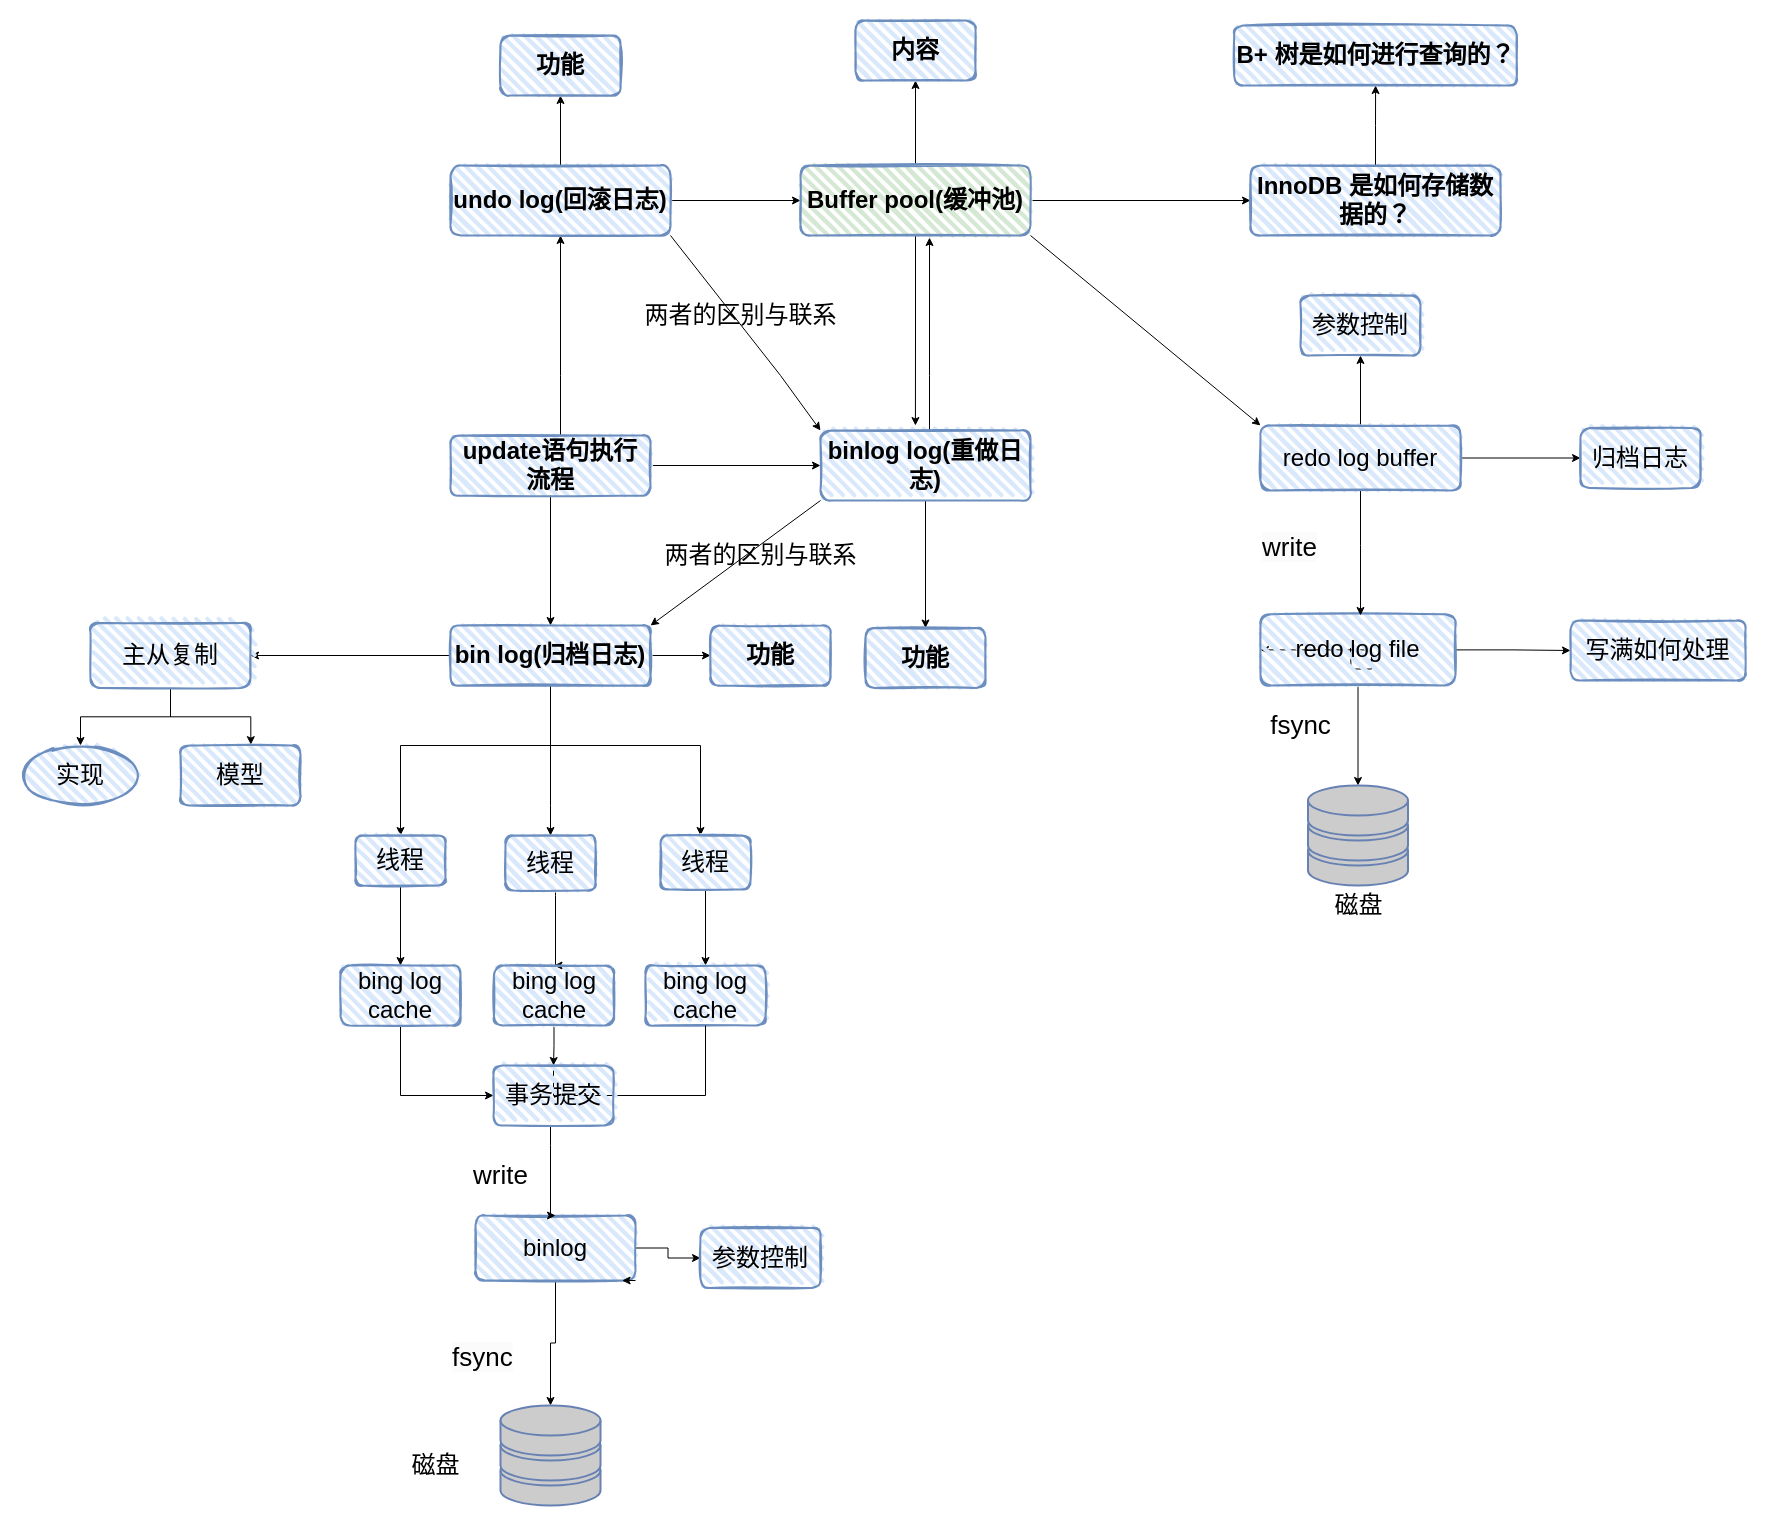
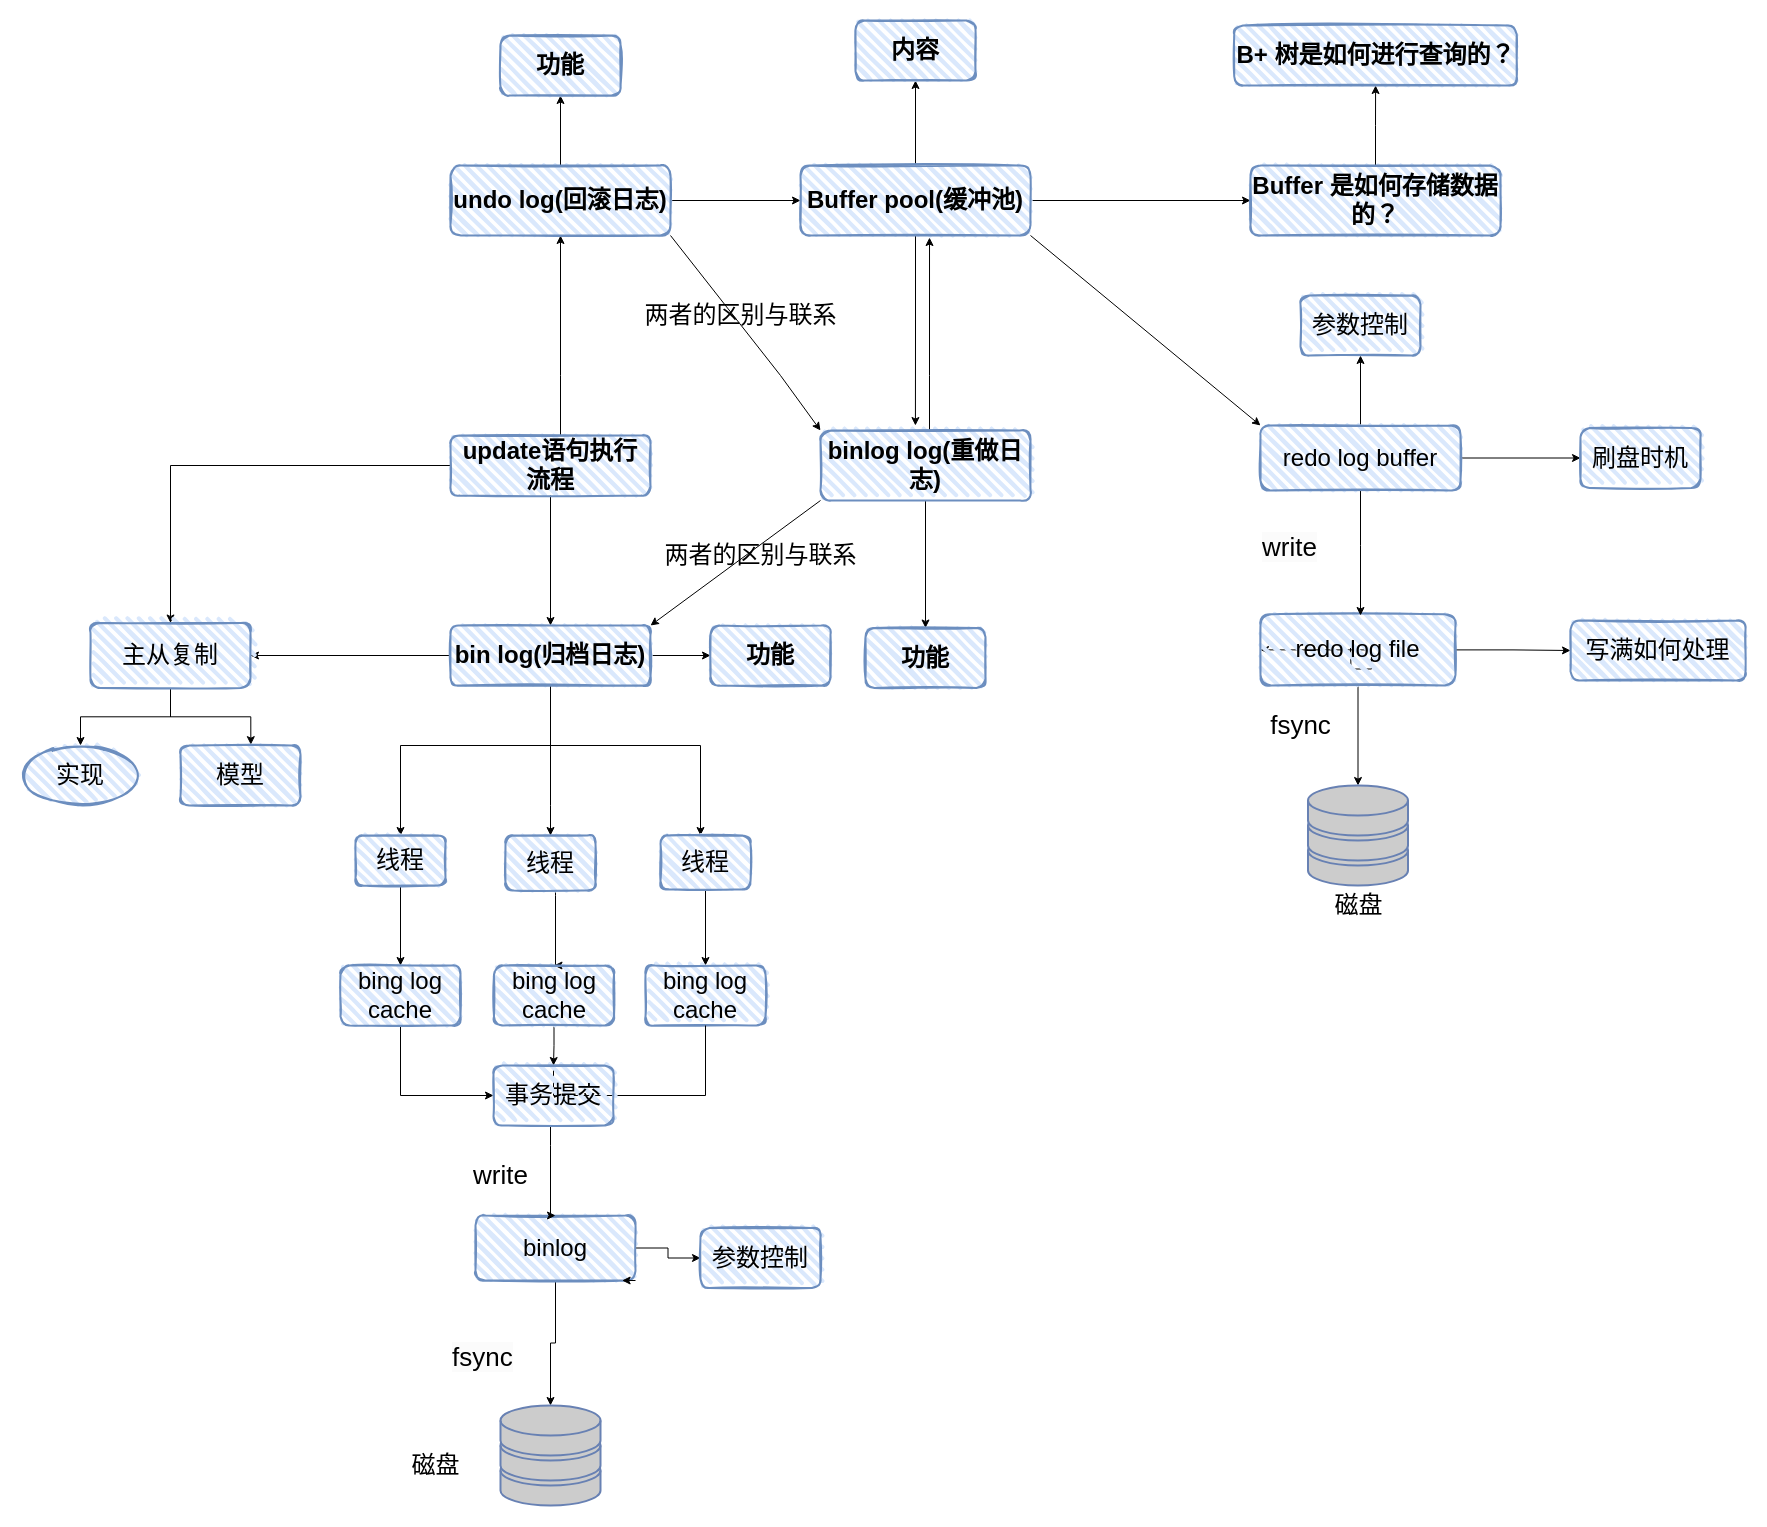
(916, 201) -> (916, 201)
(1376, 201) -> (1376, 201)
(1641, 459) -> (1641, 459)
(733, 466) -> (236, 466)
